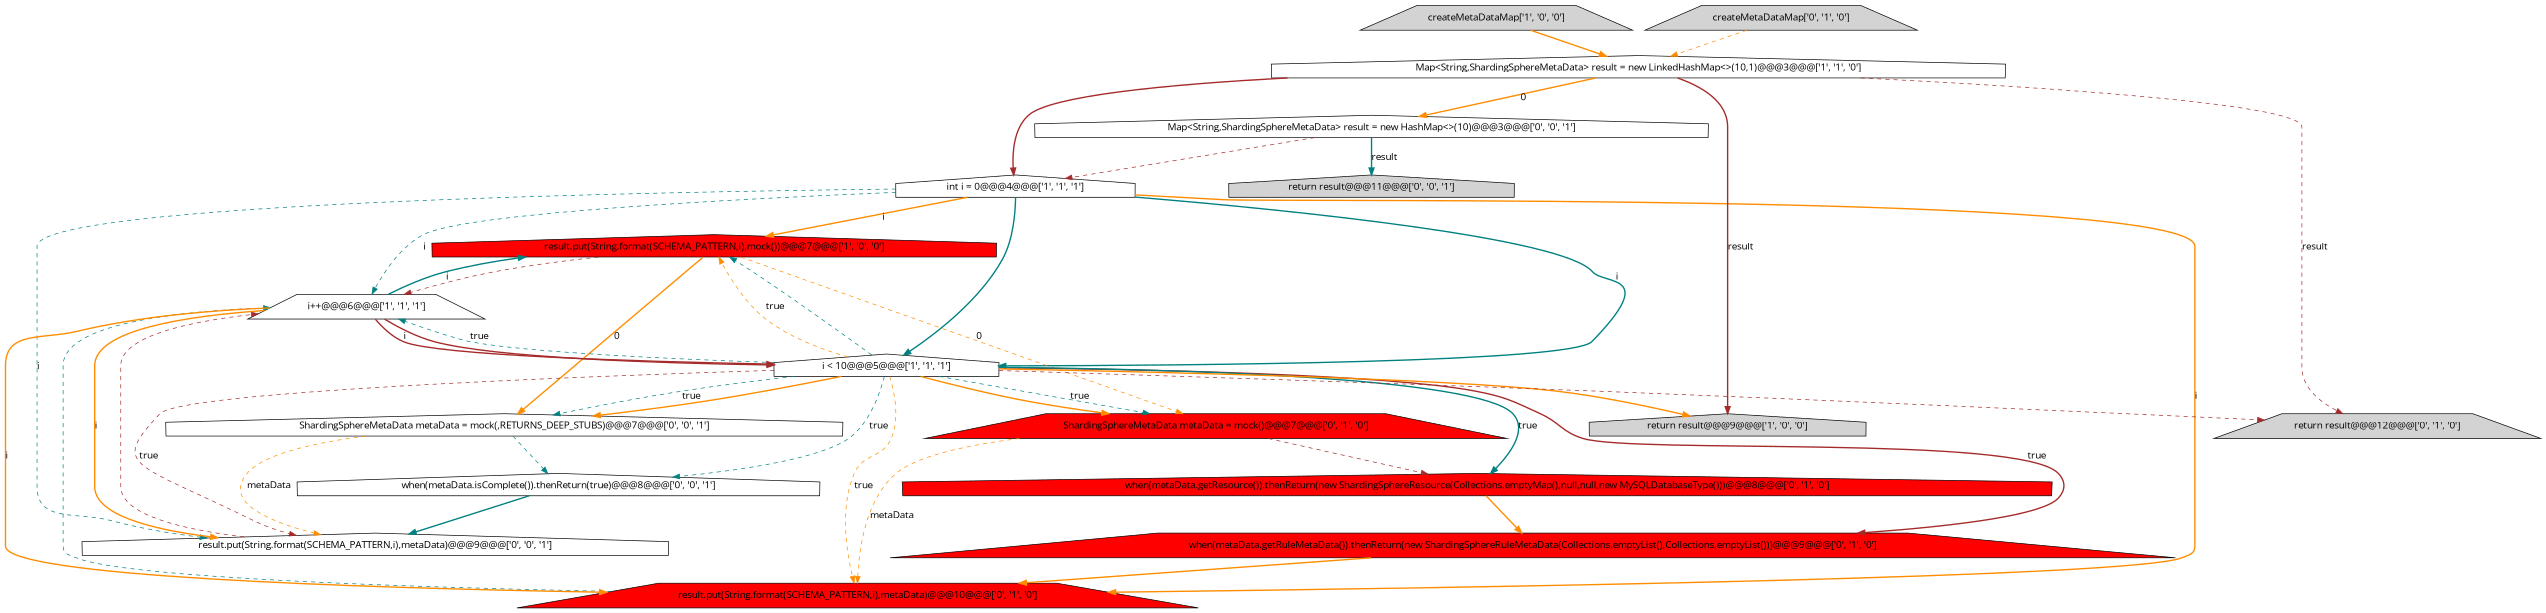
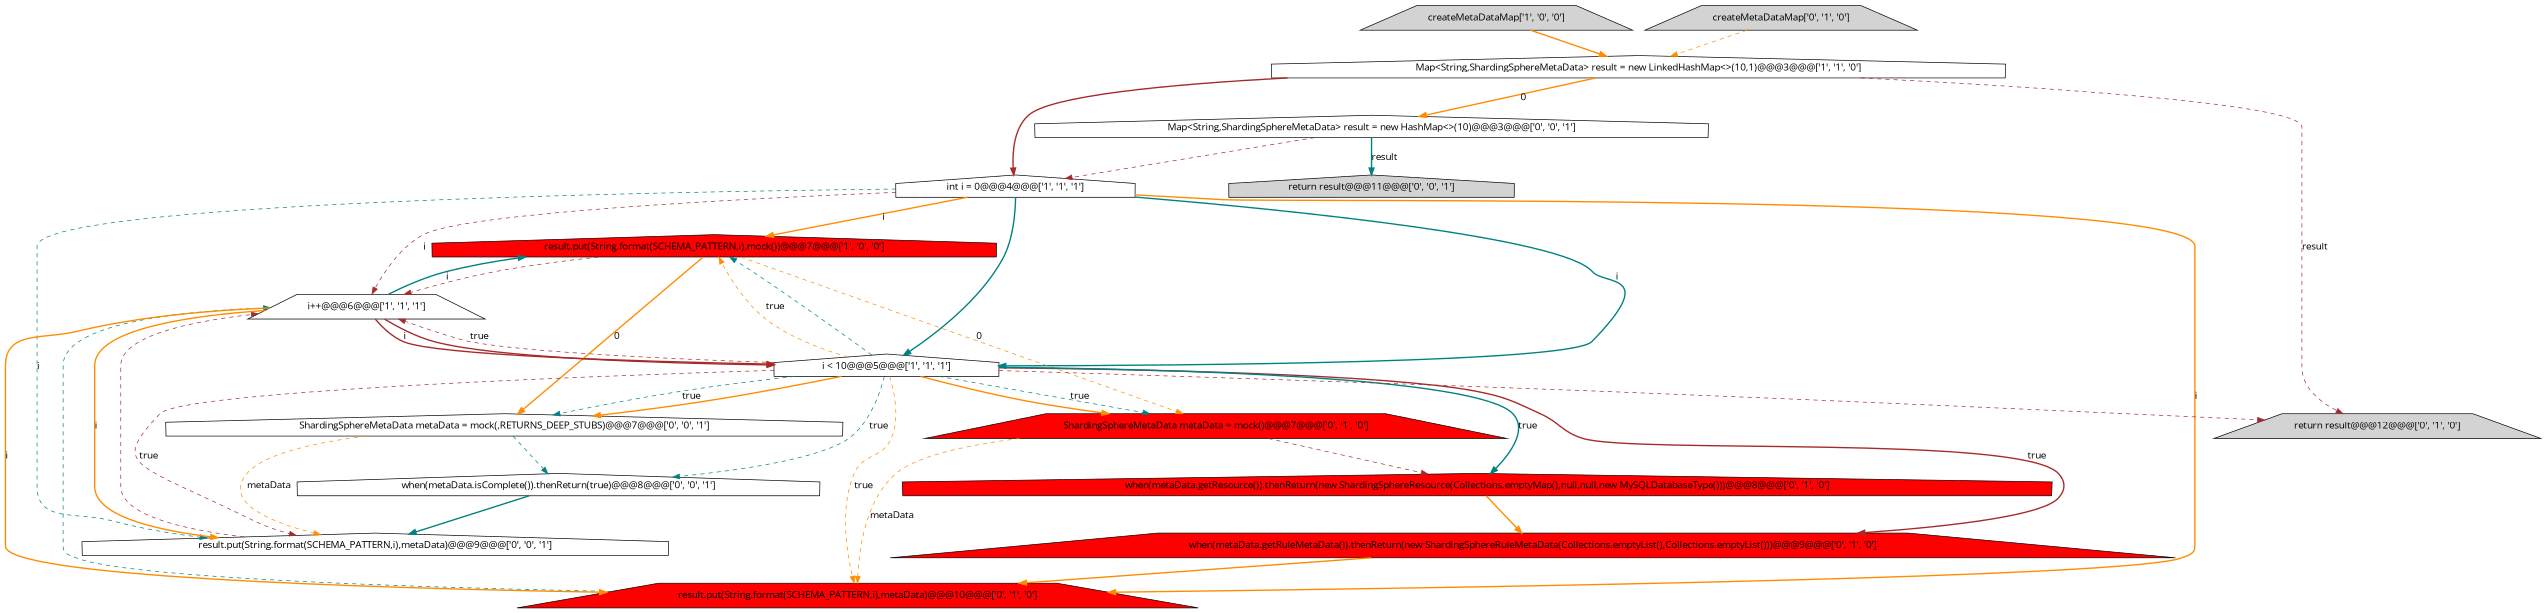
(622, 207) -> (622, 207)
(597, 354) -> (597, 354)
(1728, 426) -> none
